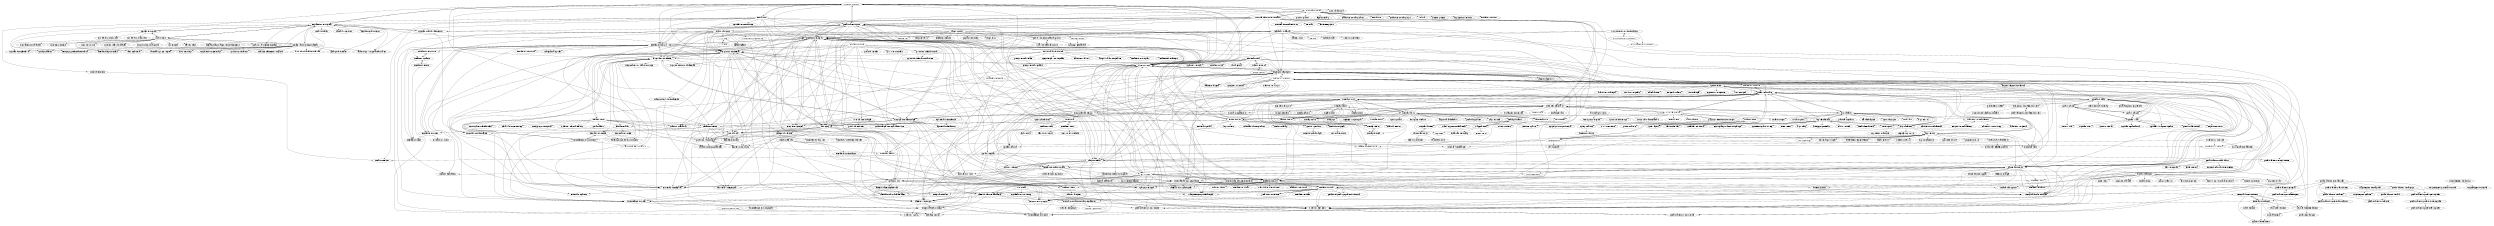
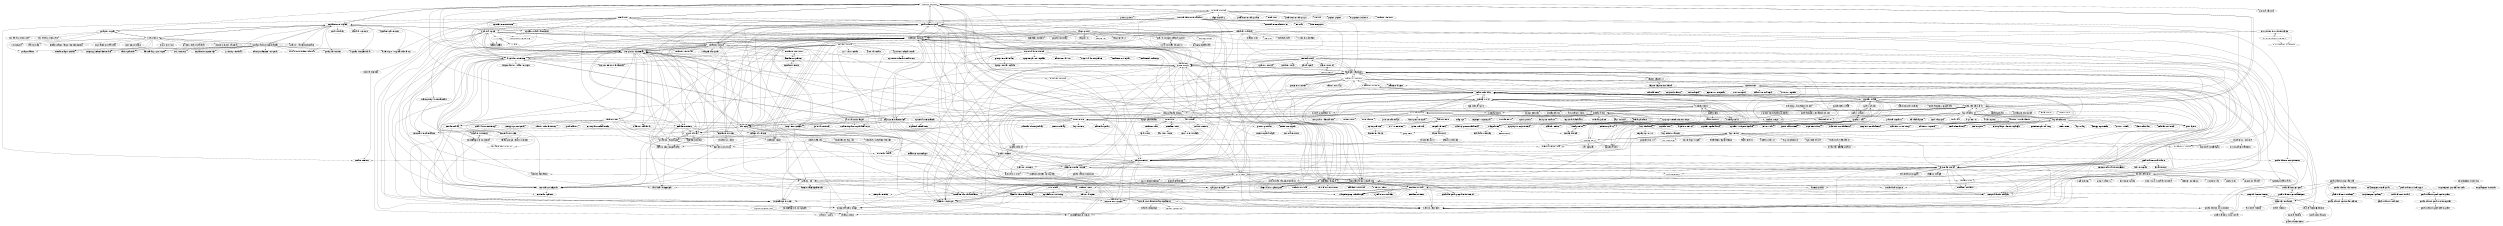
none -> (2046, 113)
none -> (2282, 181)
